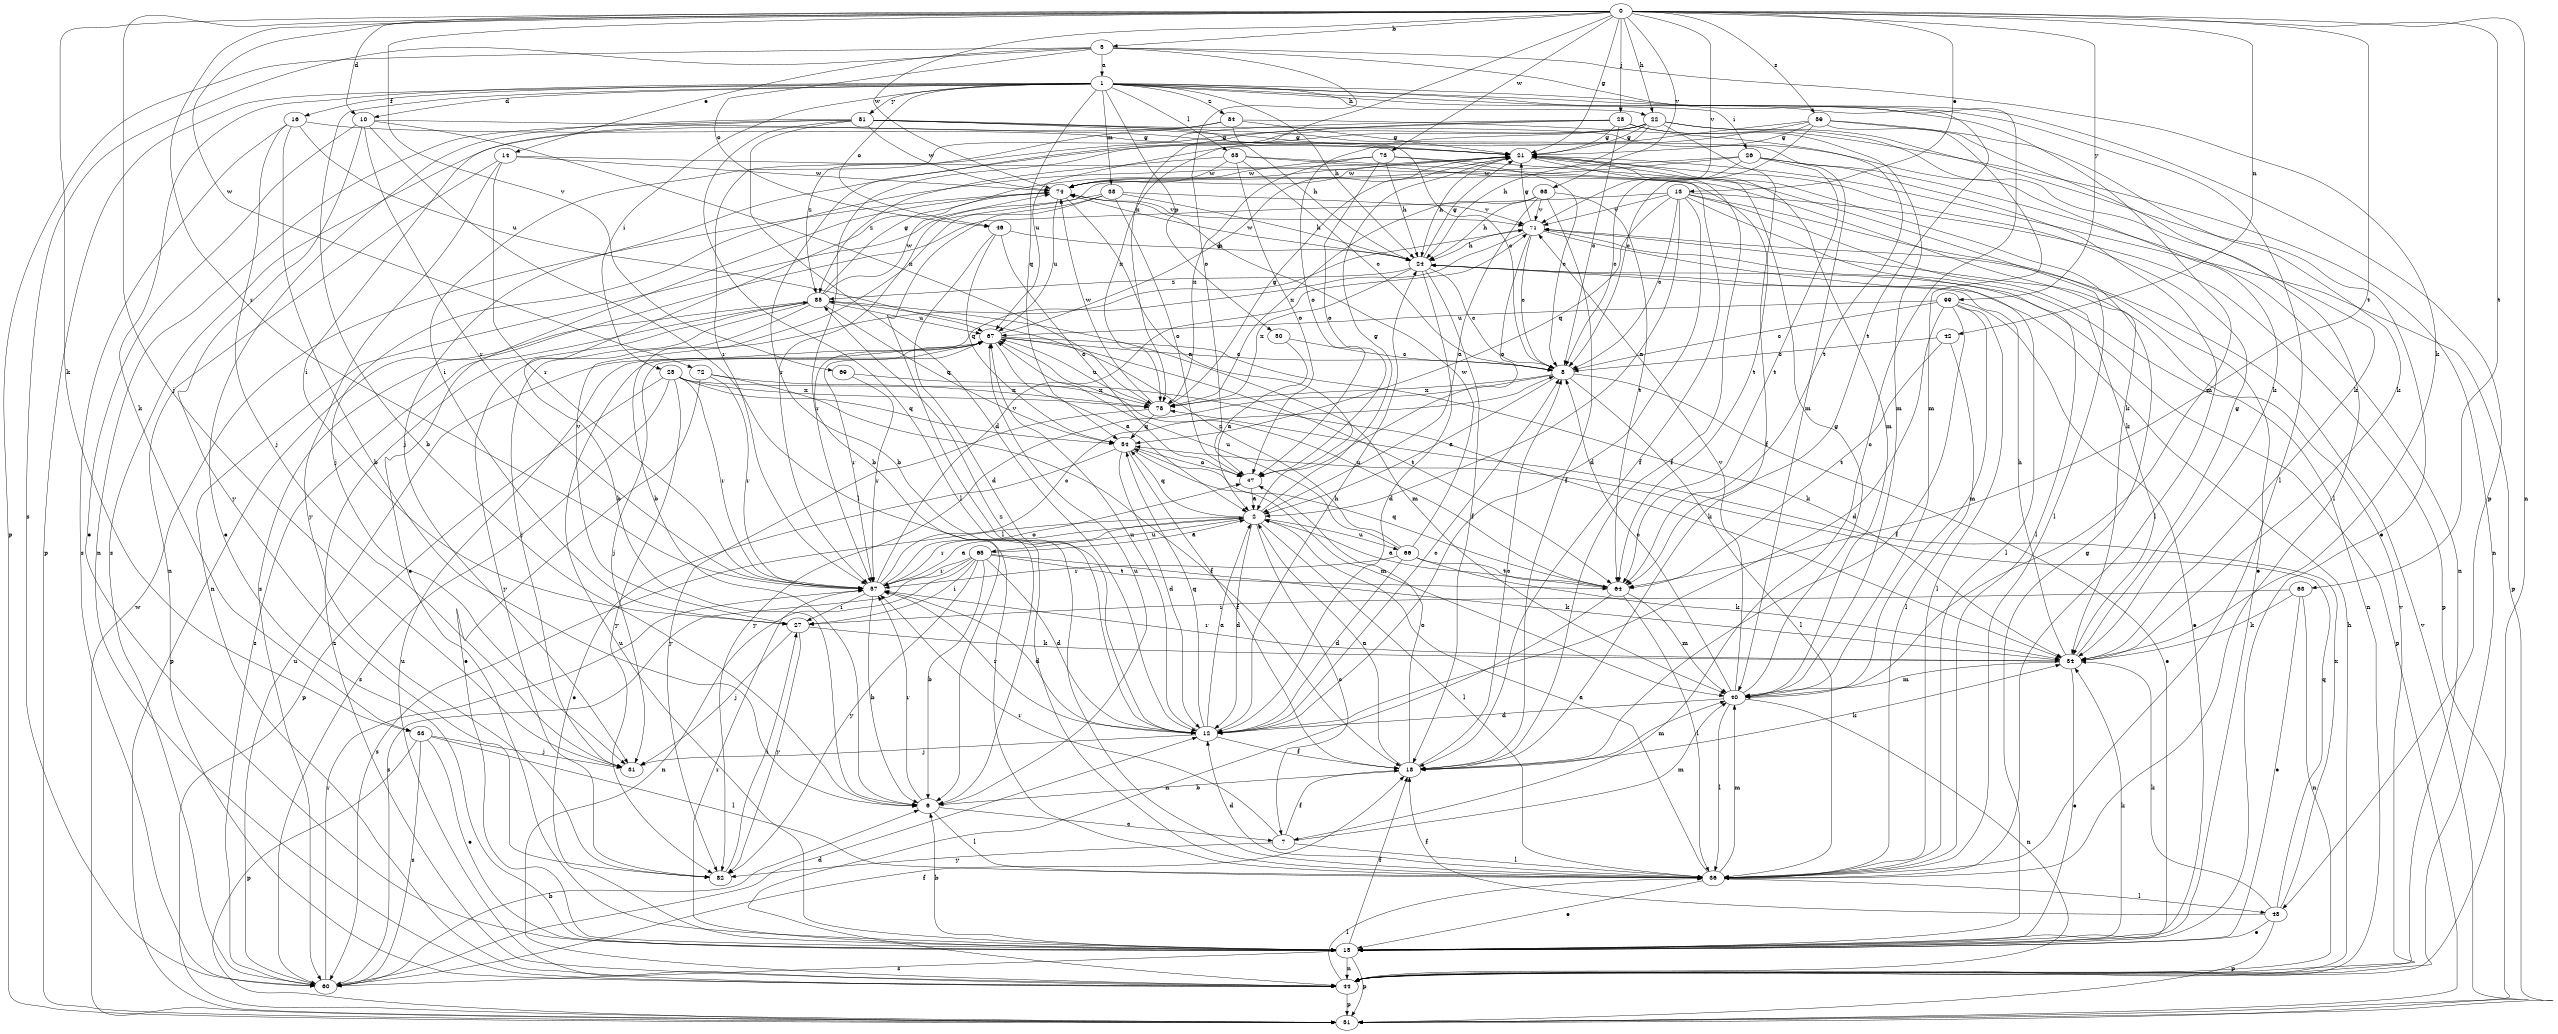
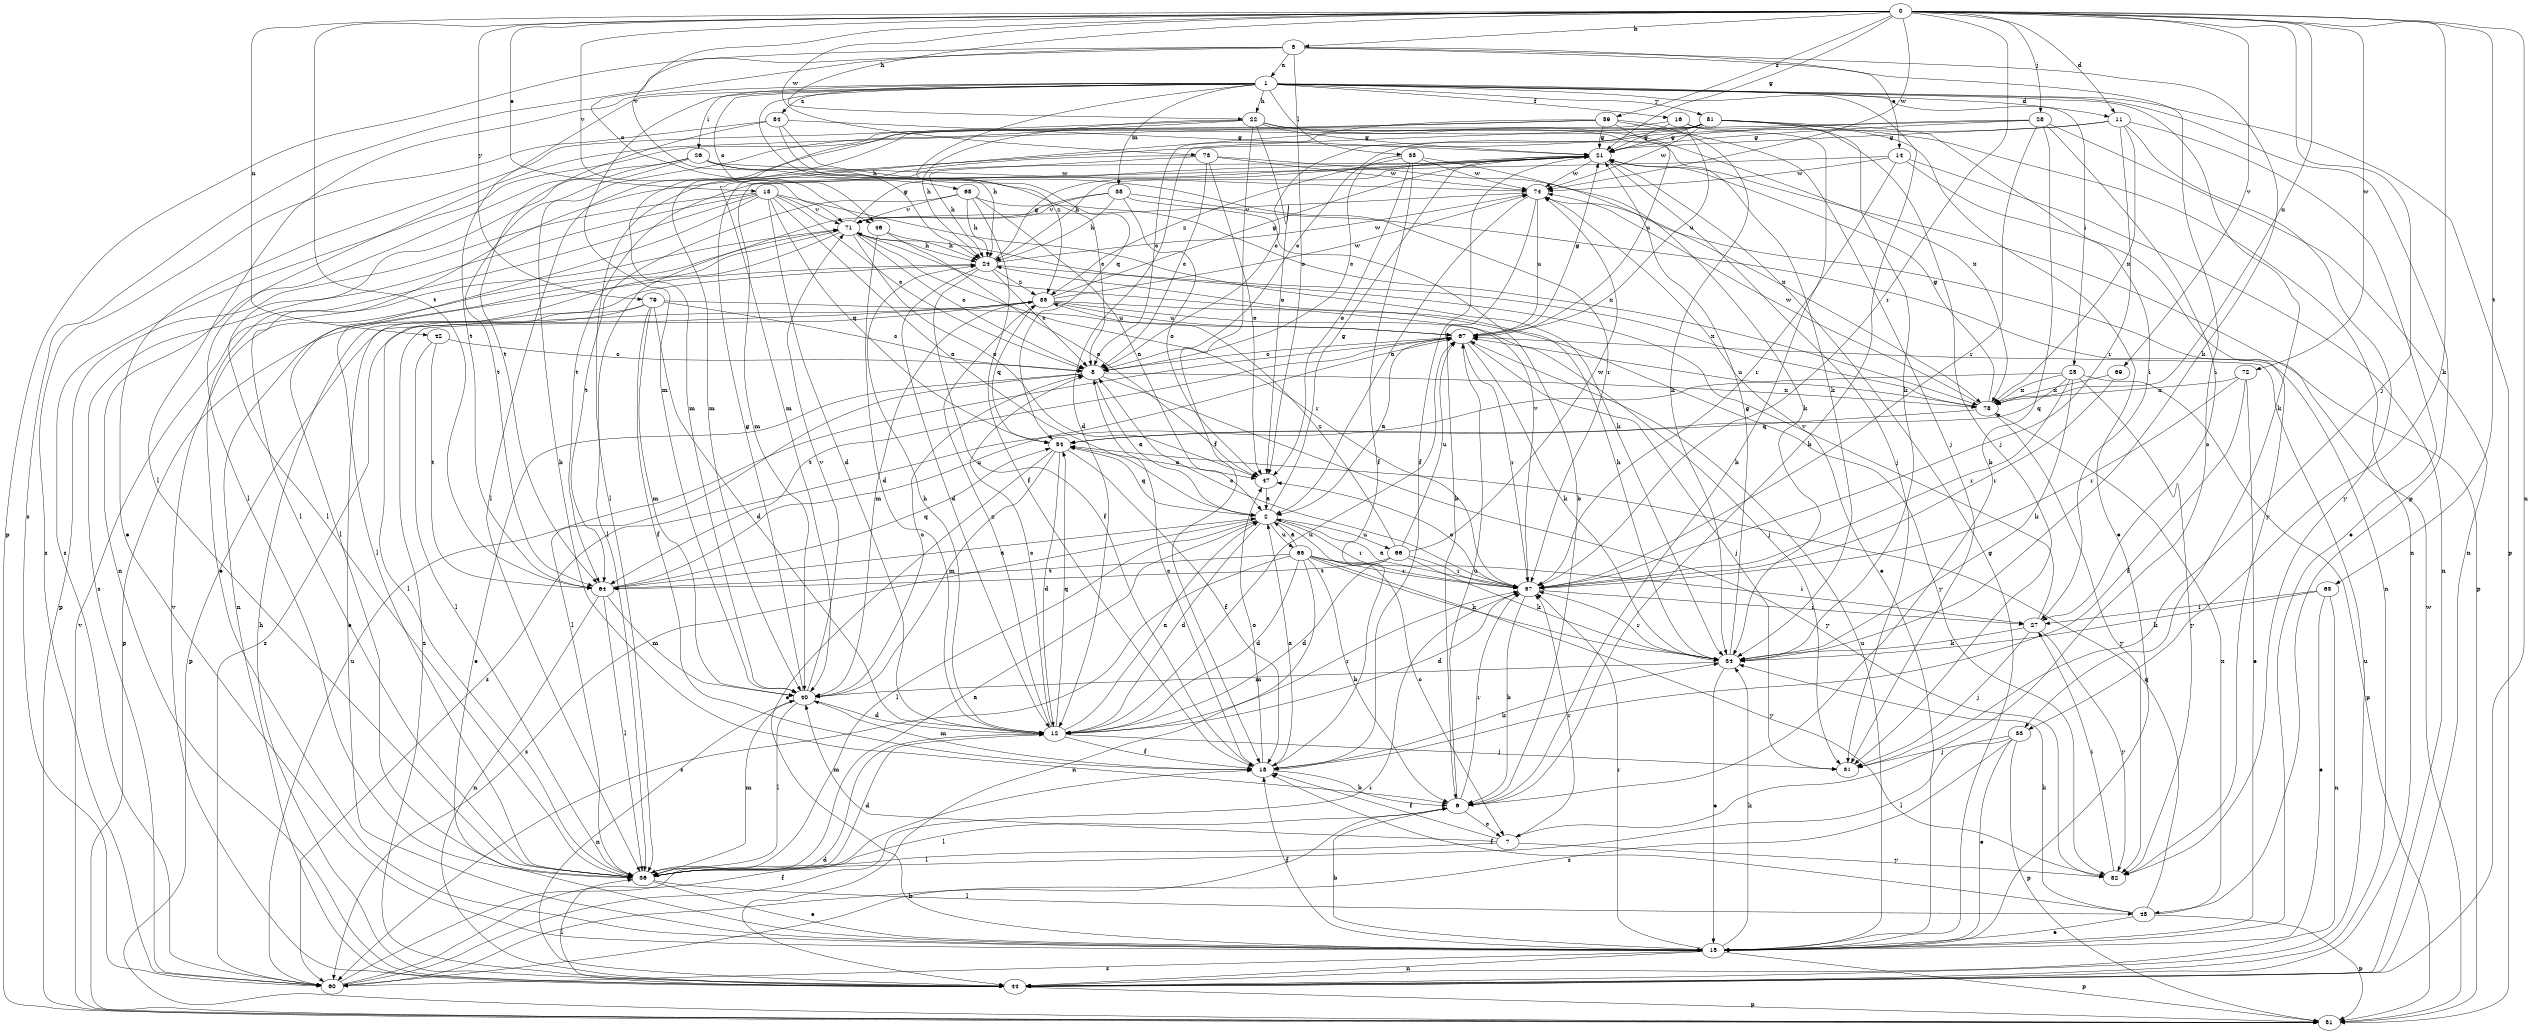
(364, 120) -> (2119, 120)
(1948, 300) -> (653, 300)
(1279, 336) -> none
(984, 362) -> none
